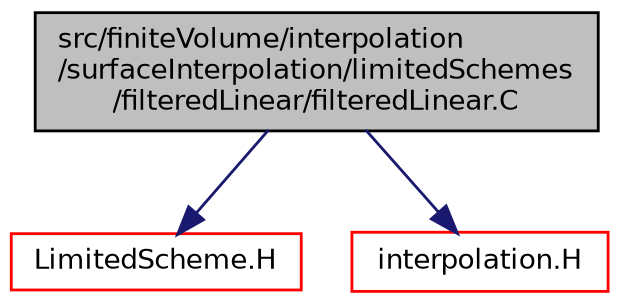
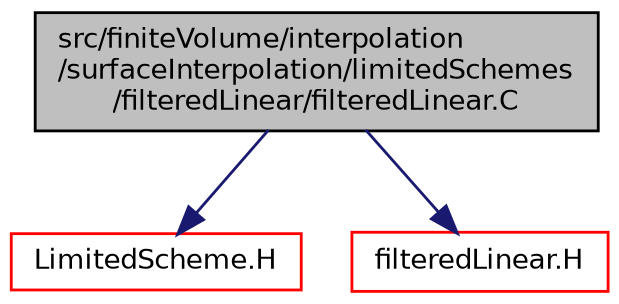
(480, 262) -> (480, 262)
